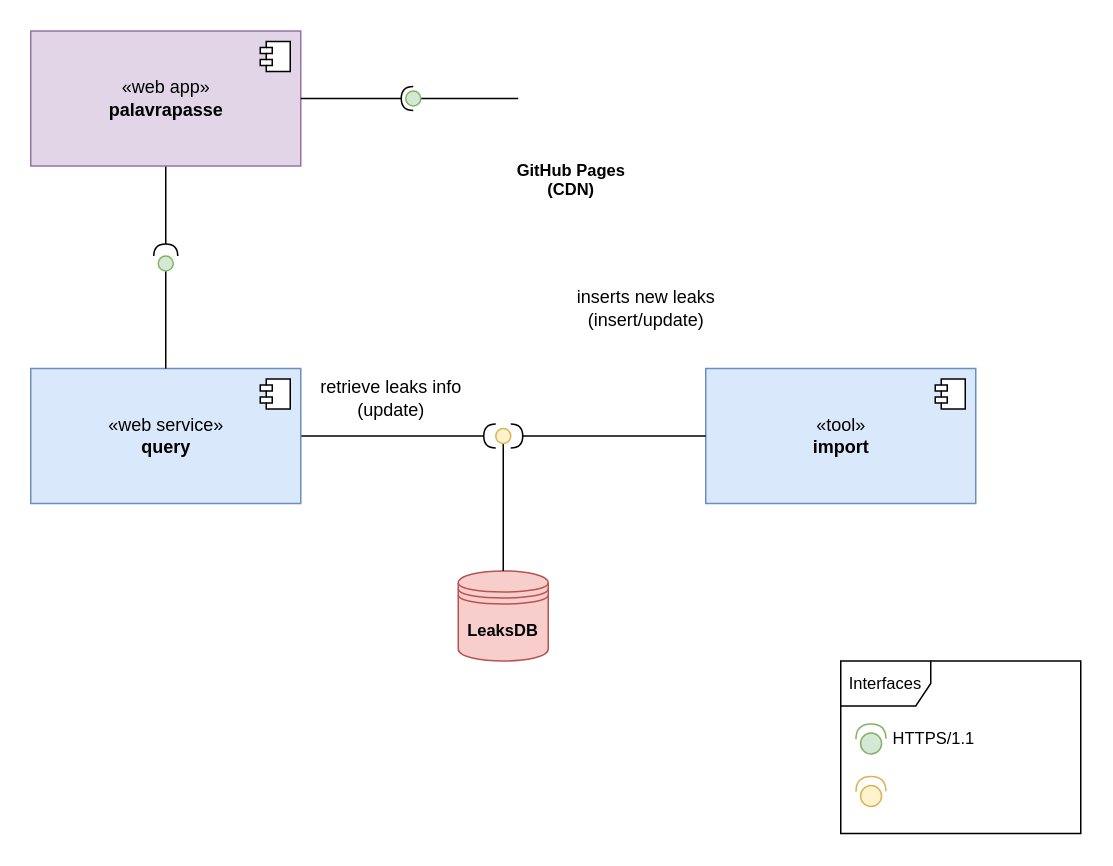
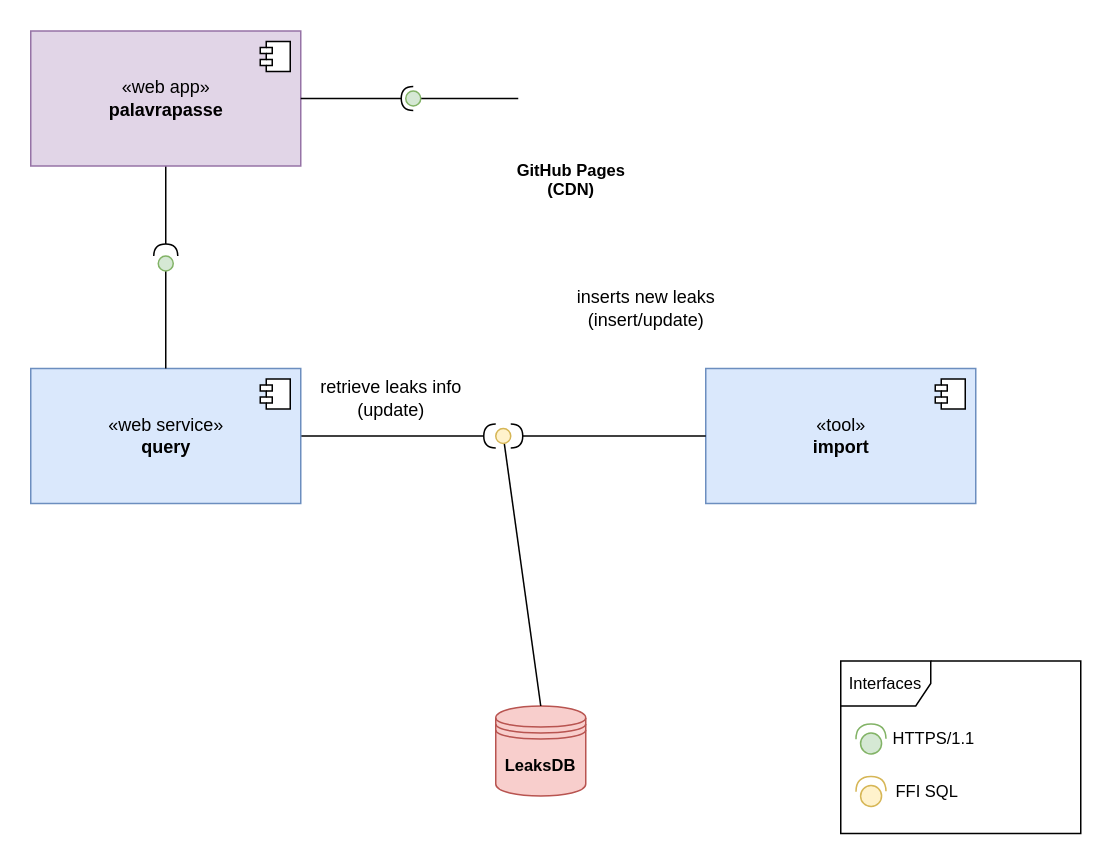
(503, 616) -> (541, 751)
none -> (946, 791)
